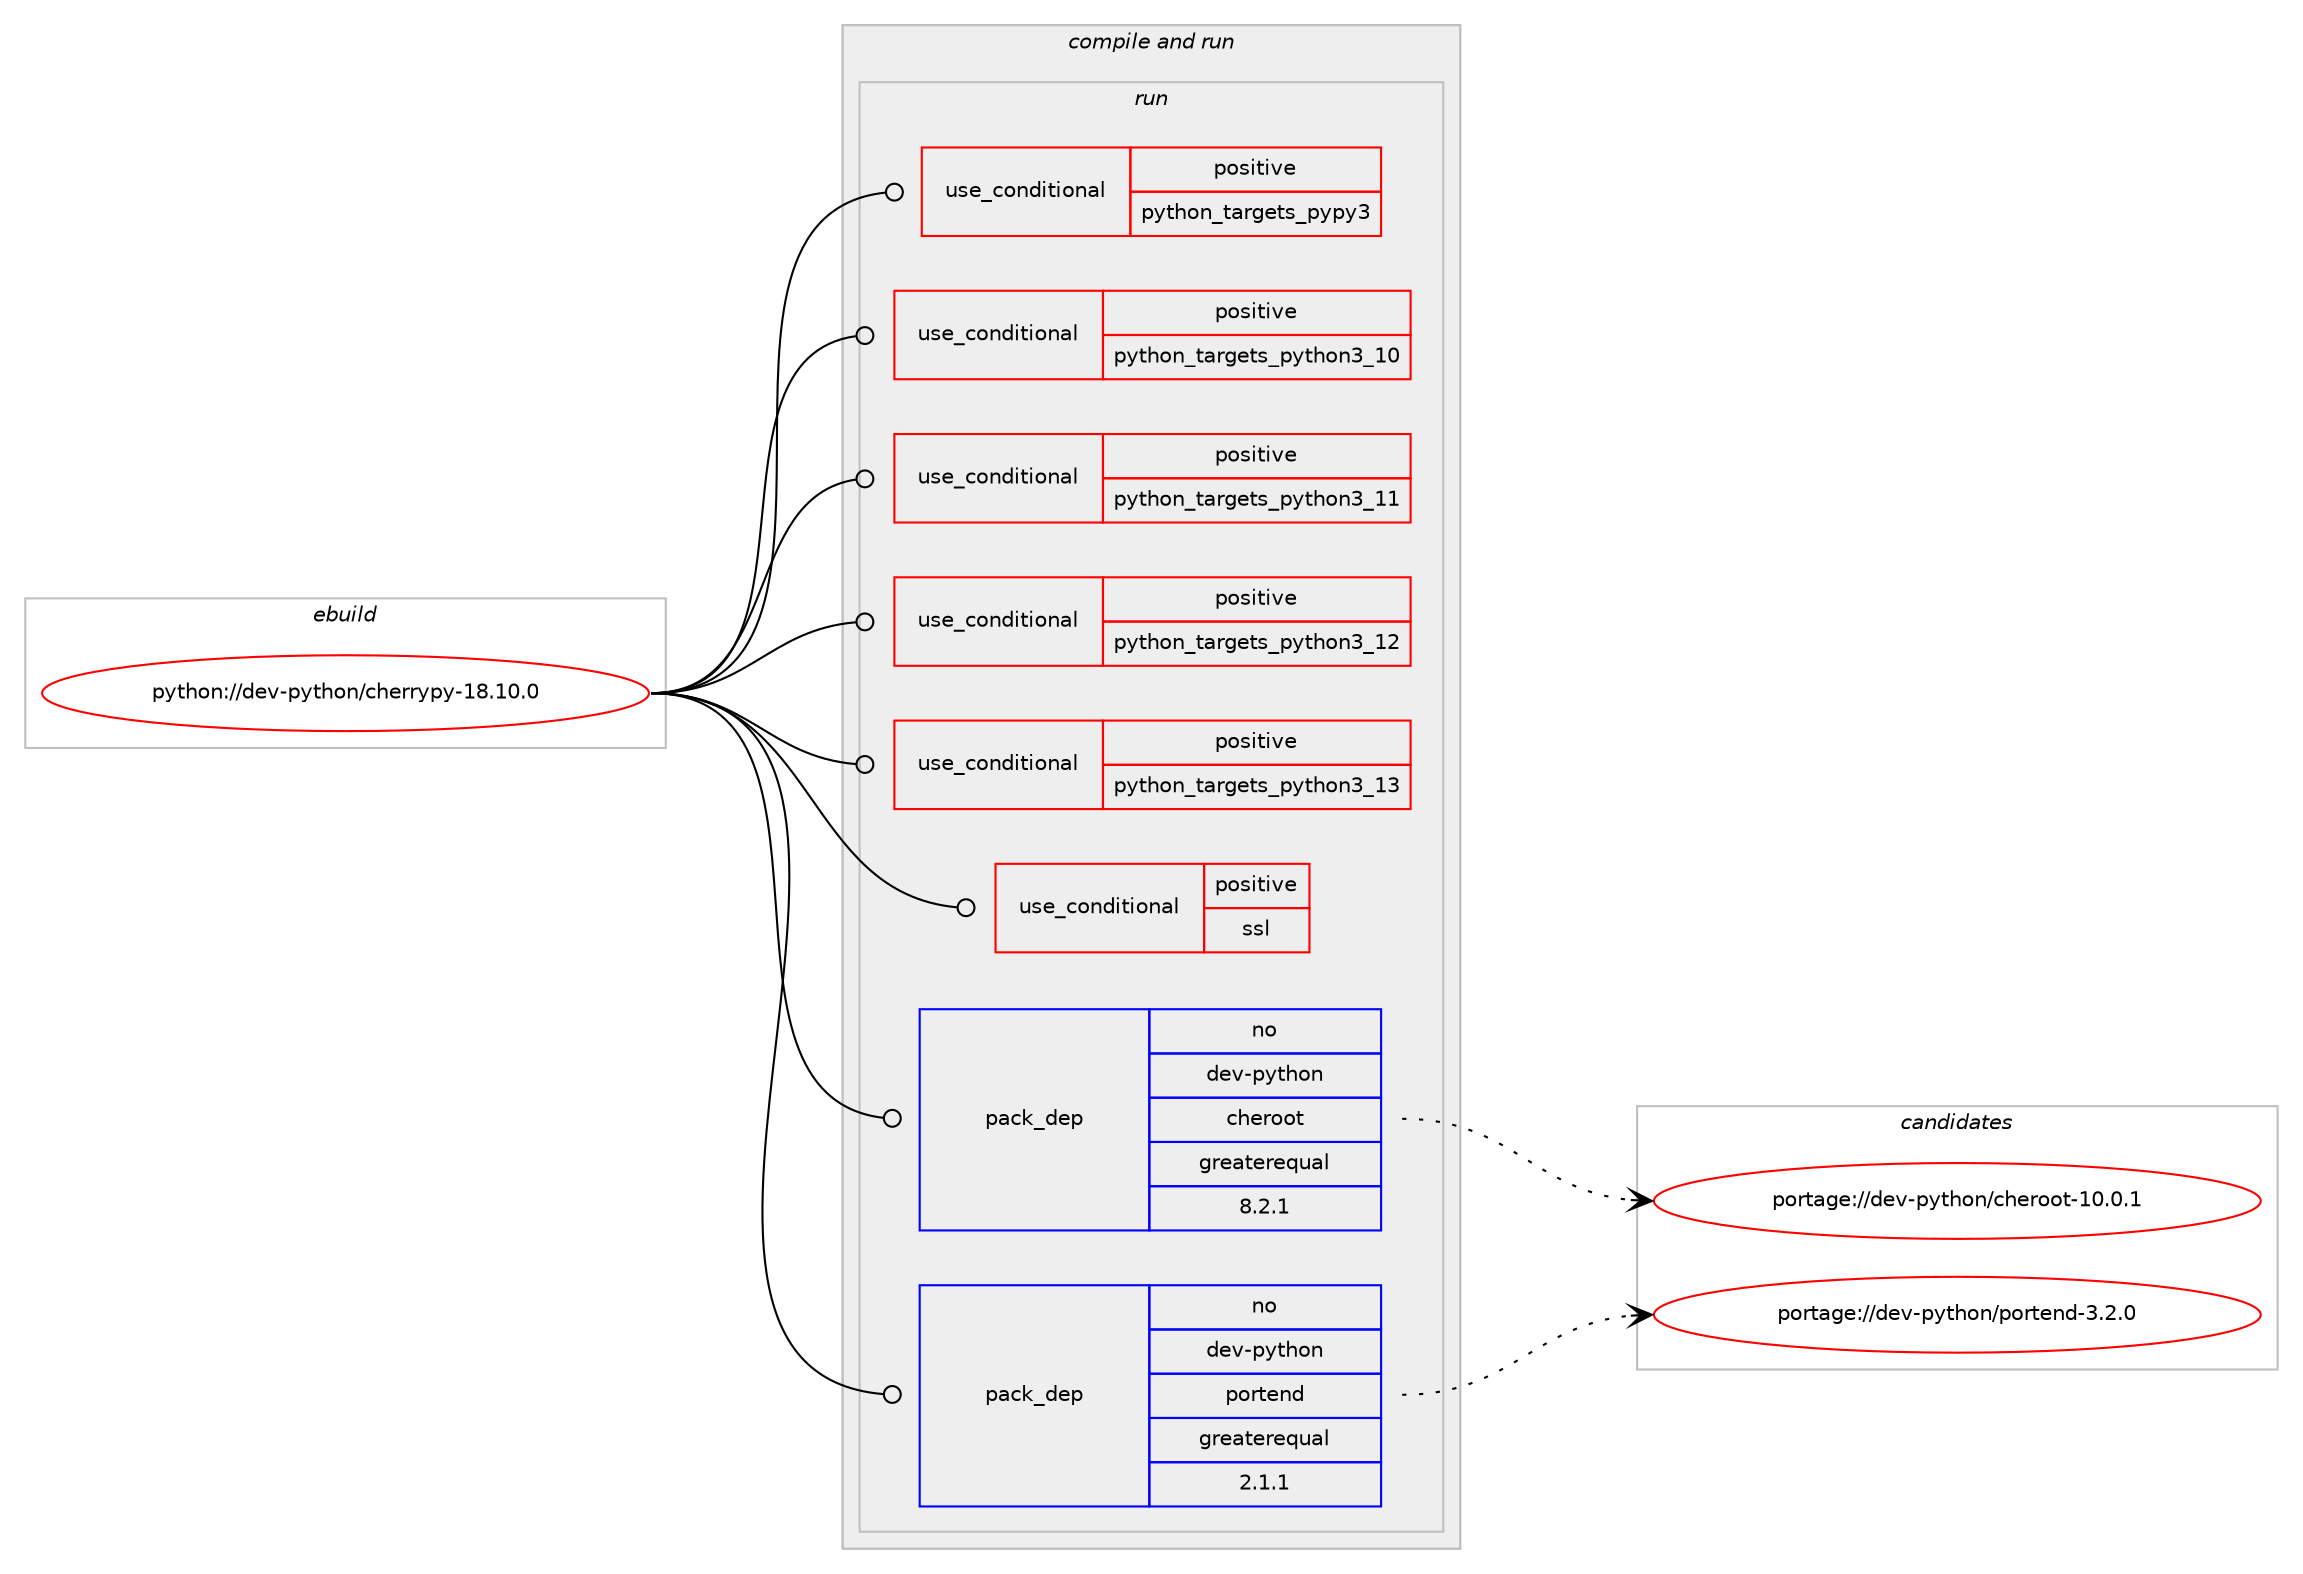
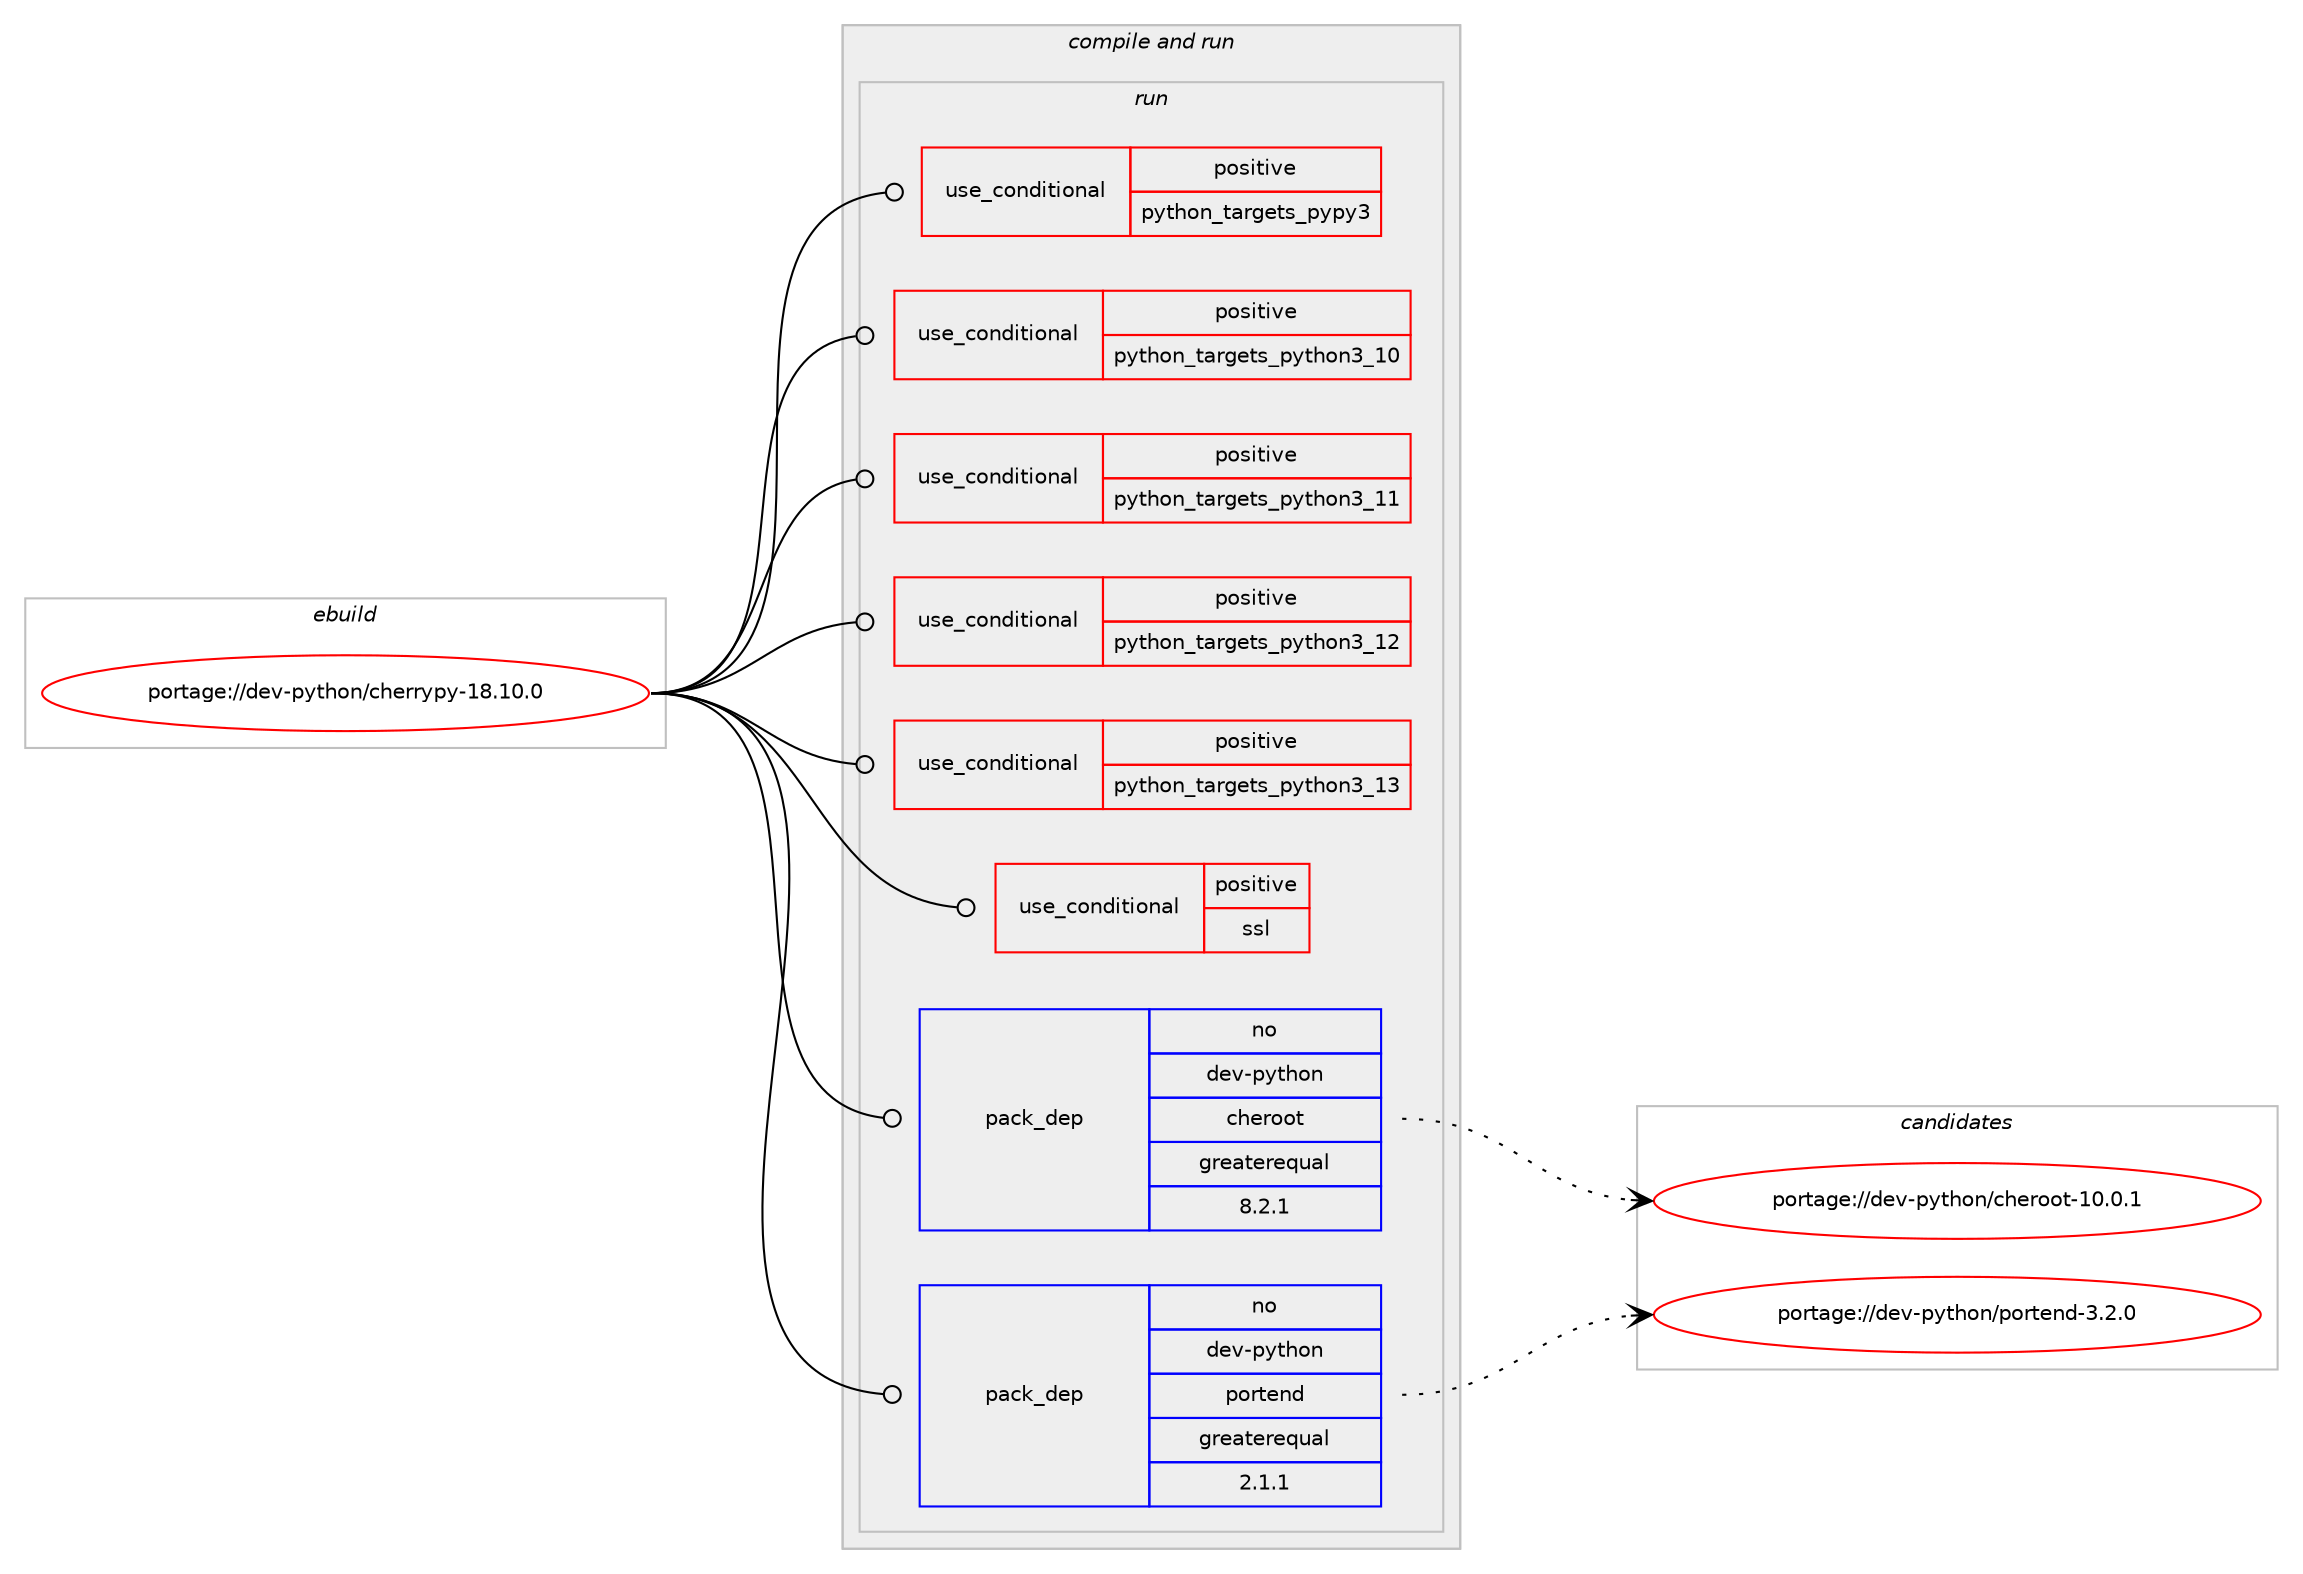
(346, 693) -> (346, 693)
